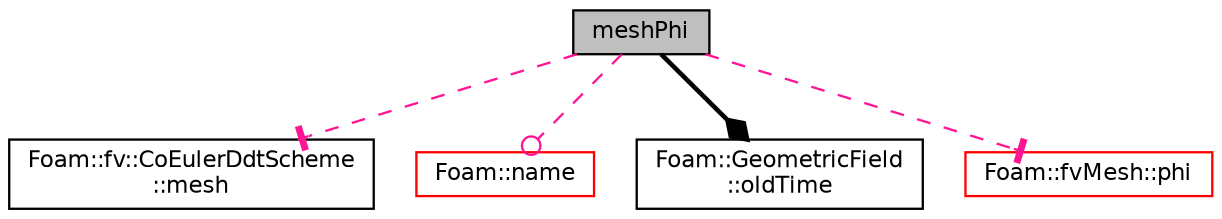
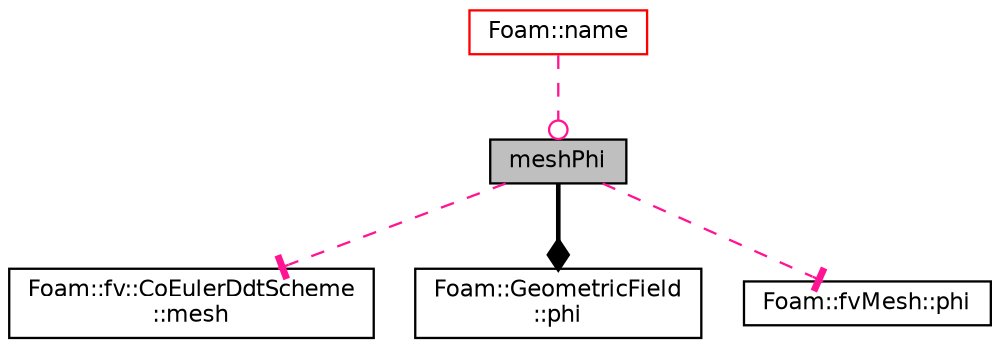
(580, 96) -> (558, 88)
(780, 174) -> (558, 303)
(1089, 174) -> (867, 303)
